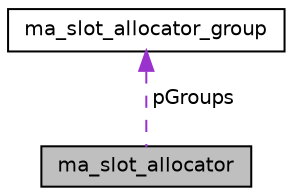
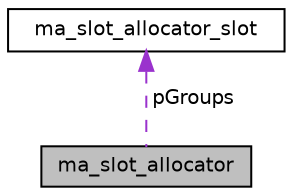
(146, 30) -> (146, 30)
